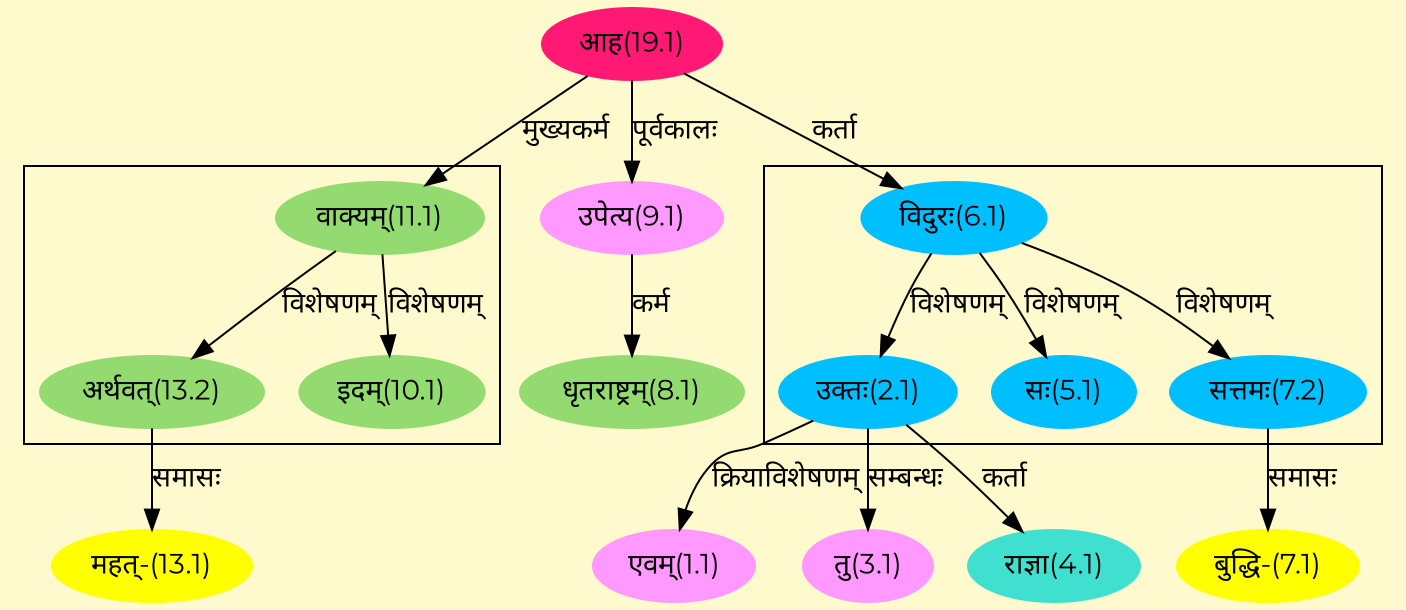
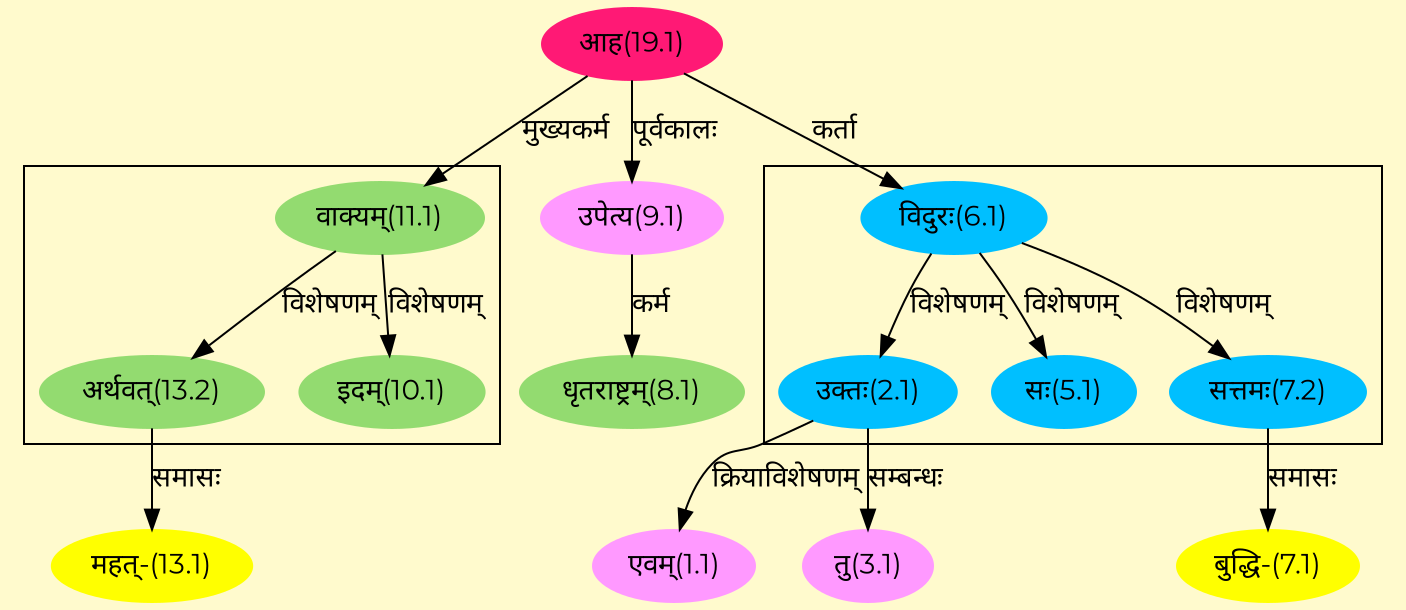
(1054, 566) -> none
